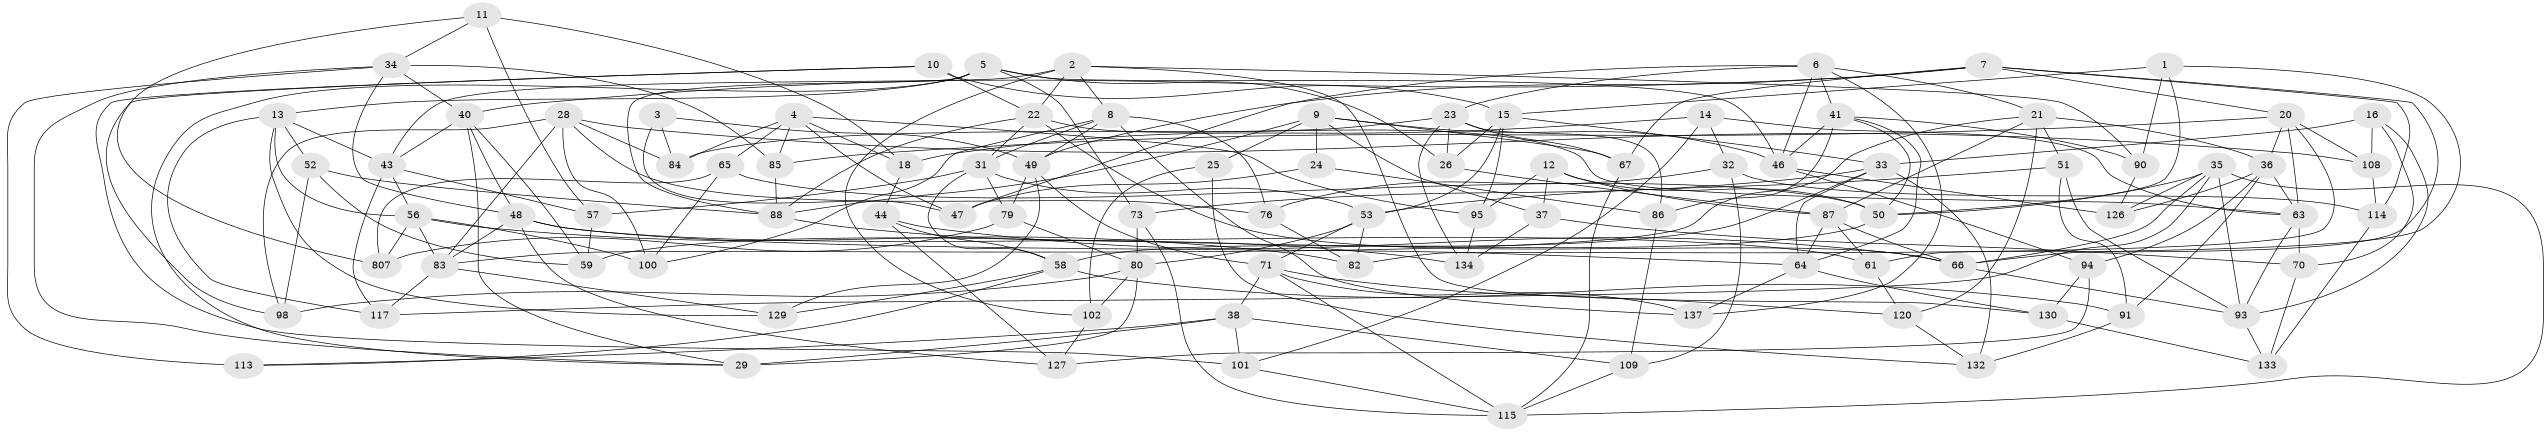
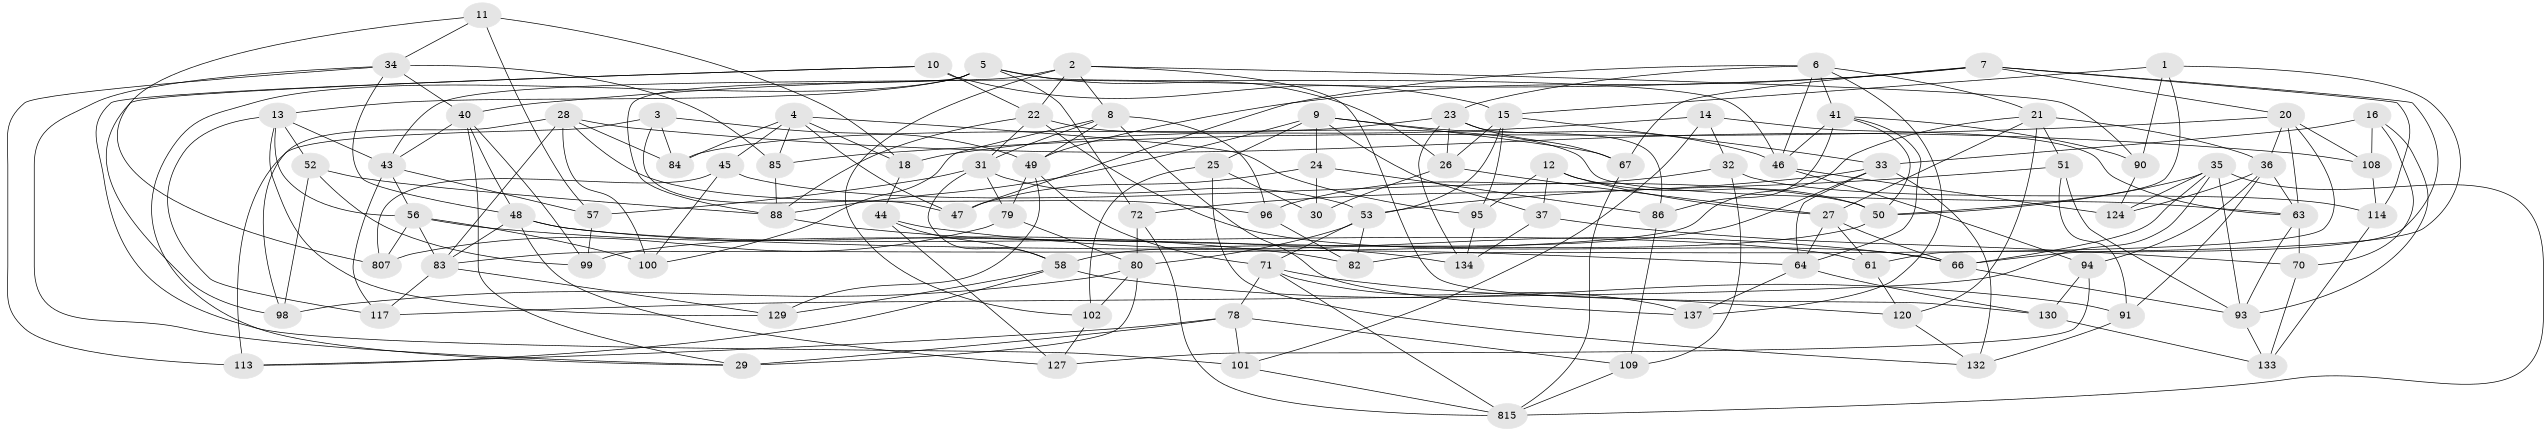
none -> (370, 138)
(725, 166) -> (725, 166)
(1137, 216) -> (1137, 216)
(1267, 216) -> (1267, 216)
none -> (1317, 216)
(1829, 216) -> (1829, 216)
(2115, 216) -> (2115, 216)
(587, 266) -> (587, 266)
(1234, 316) -> (1234, 316)
(1507, 416) -> (1507, 416)
